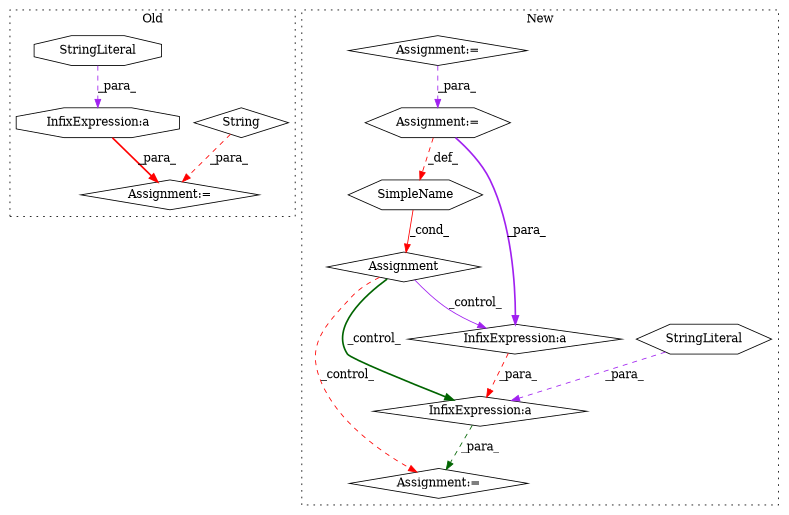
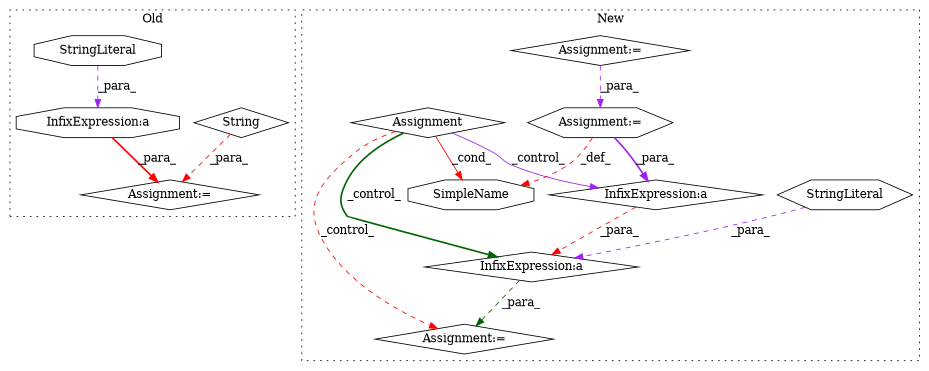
(415, 195) -> (471, 195)
(410, 227) -> (447, 154)
